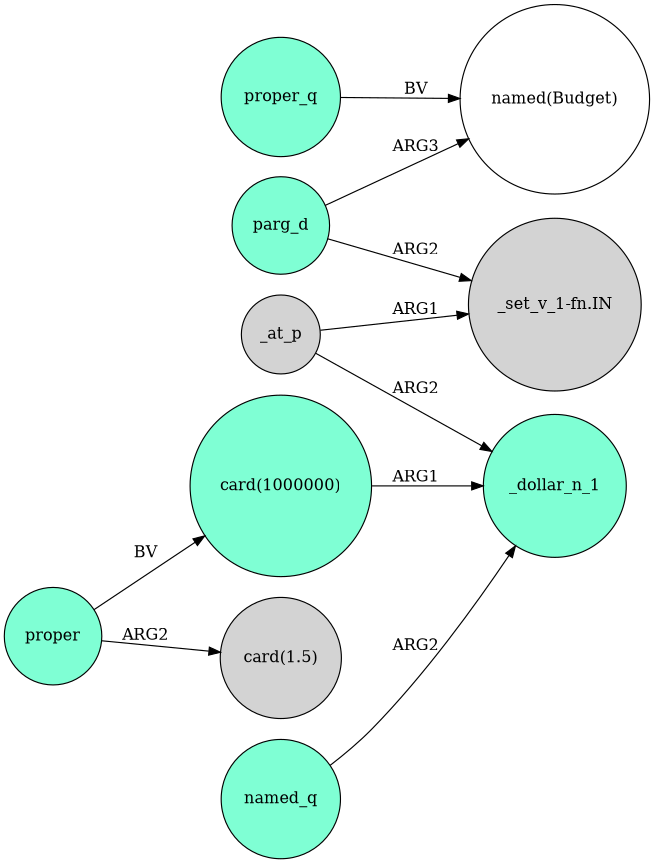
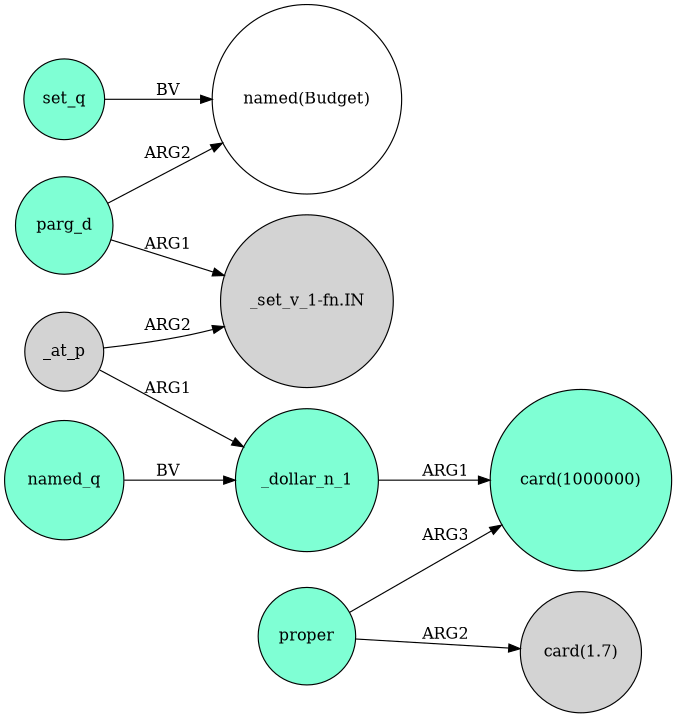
(281, 97) -> (64, 99)
(416, 147) -> (168, 154)
(416, 250) -> (168, 244)
(416, 310) -> (168, 326)
(416, 389) -> (168, 389)
(422, 486) -> (429, 480)
(146, 553) -> (446, 536)
(416, 646) -> (168, 472)
(281, 658) -> (581, 652)
